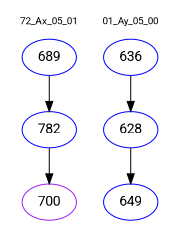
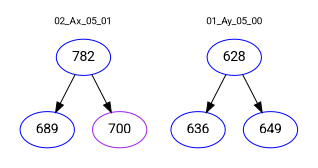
(49, 22) -> (83, 22)
(49, 89) -> (68, 89)
(131, 89) -> (219, 89)
